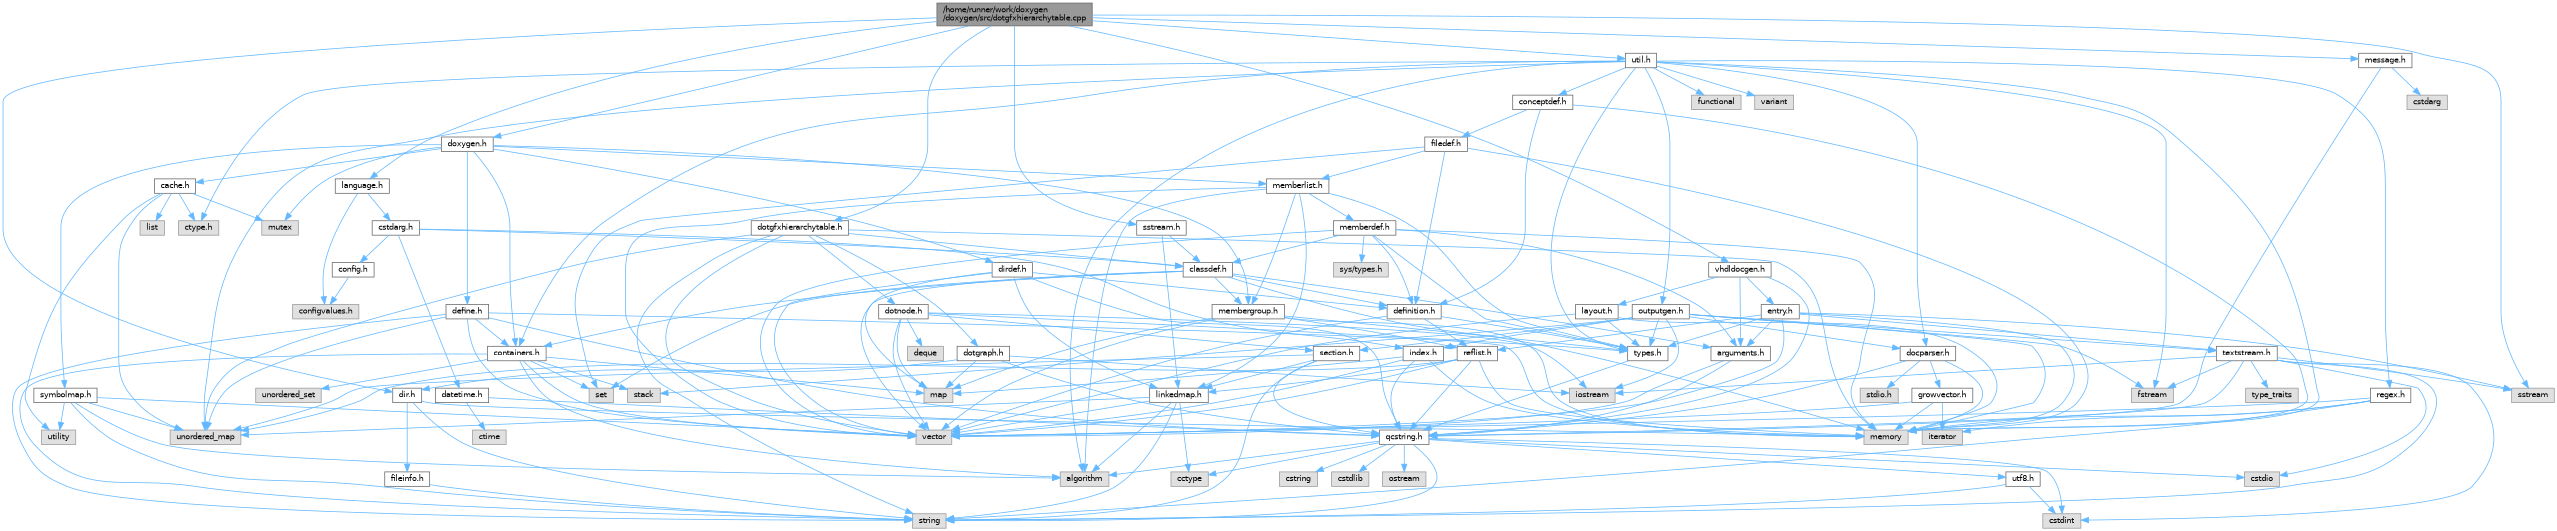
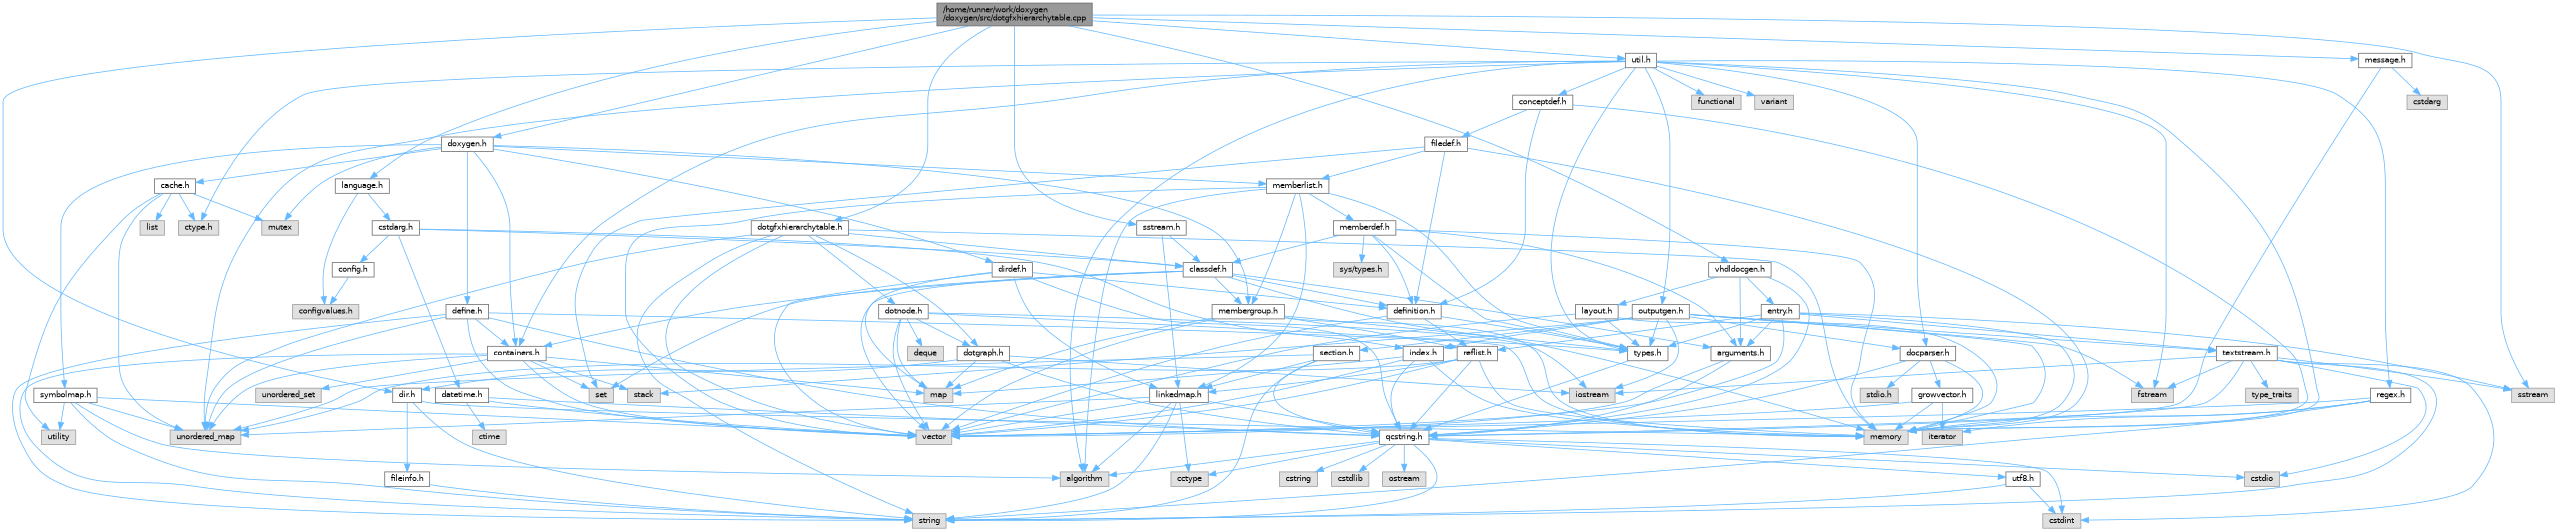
(936, 265) -> (698, 422)
(1164, 337) -> (940, 331)
none -> (1286, 415)
(759, 452) -> (342, 367)
